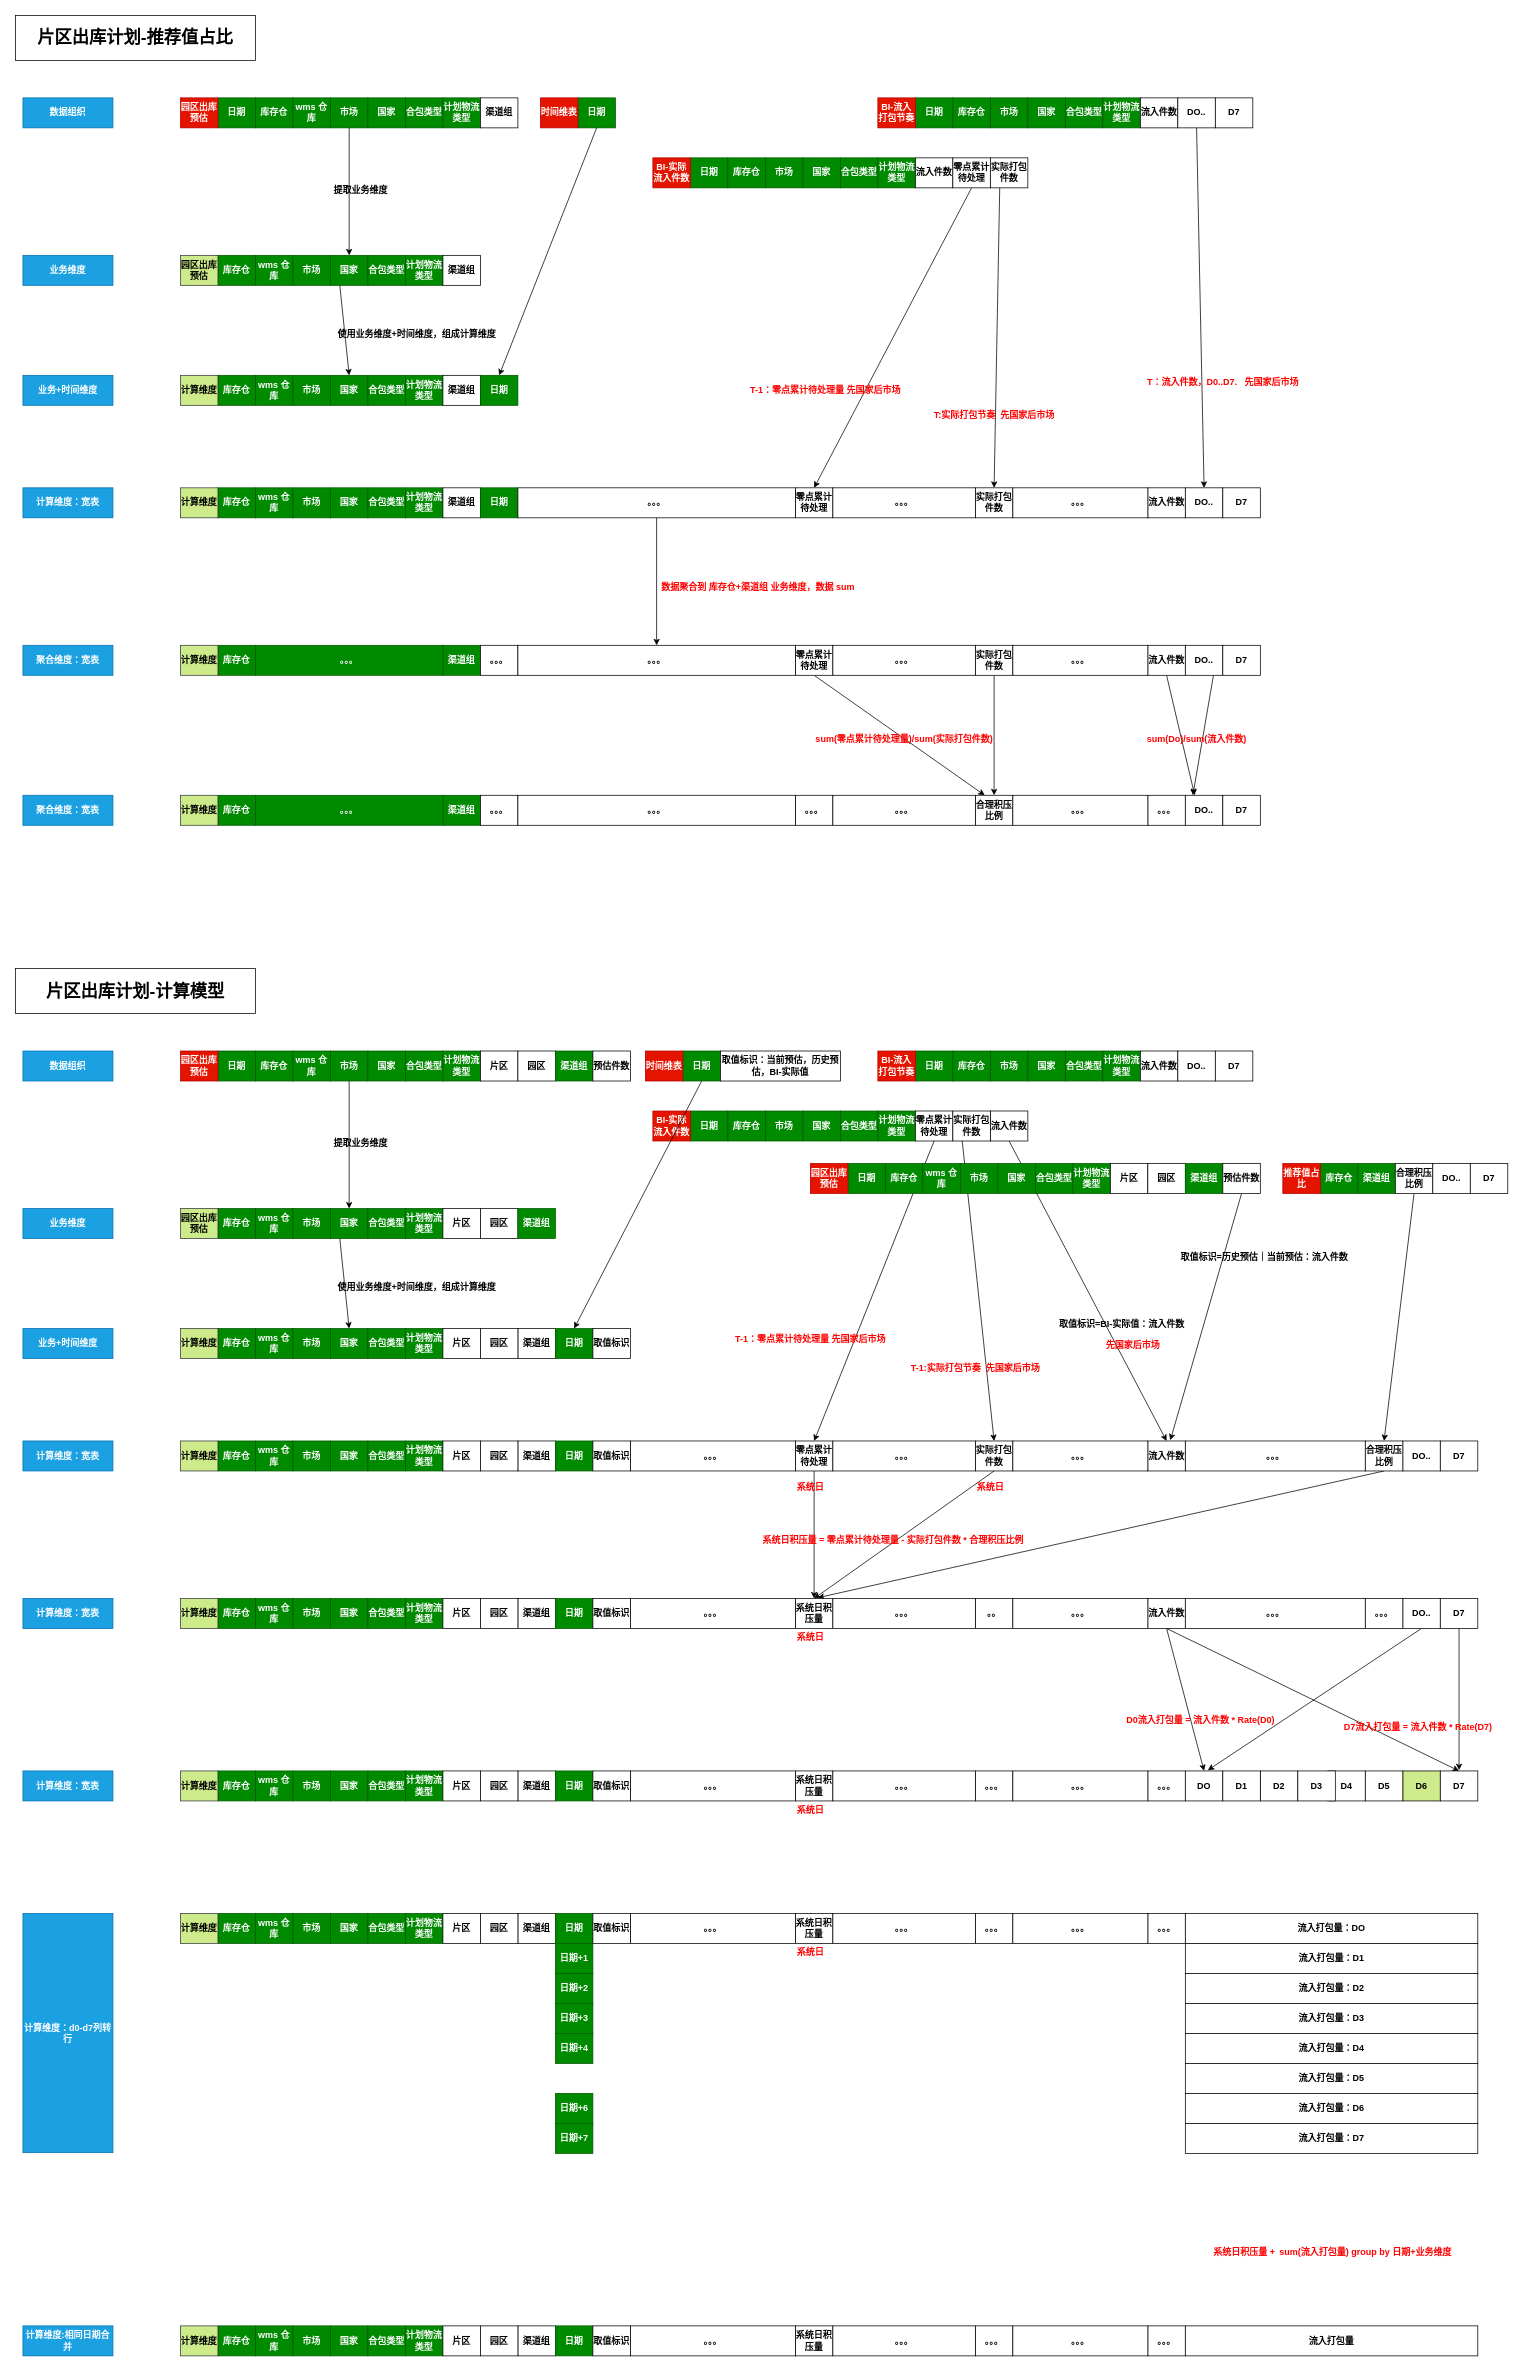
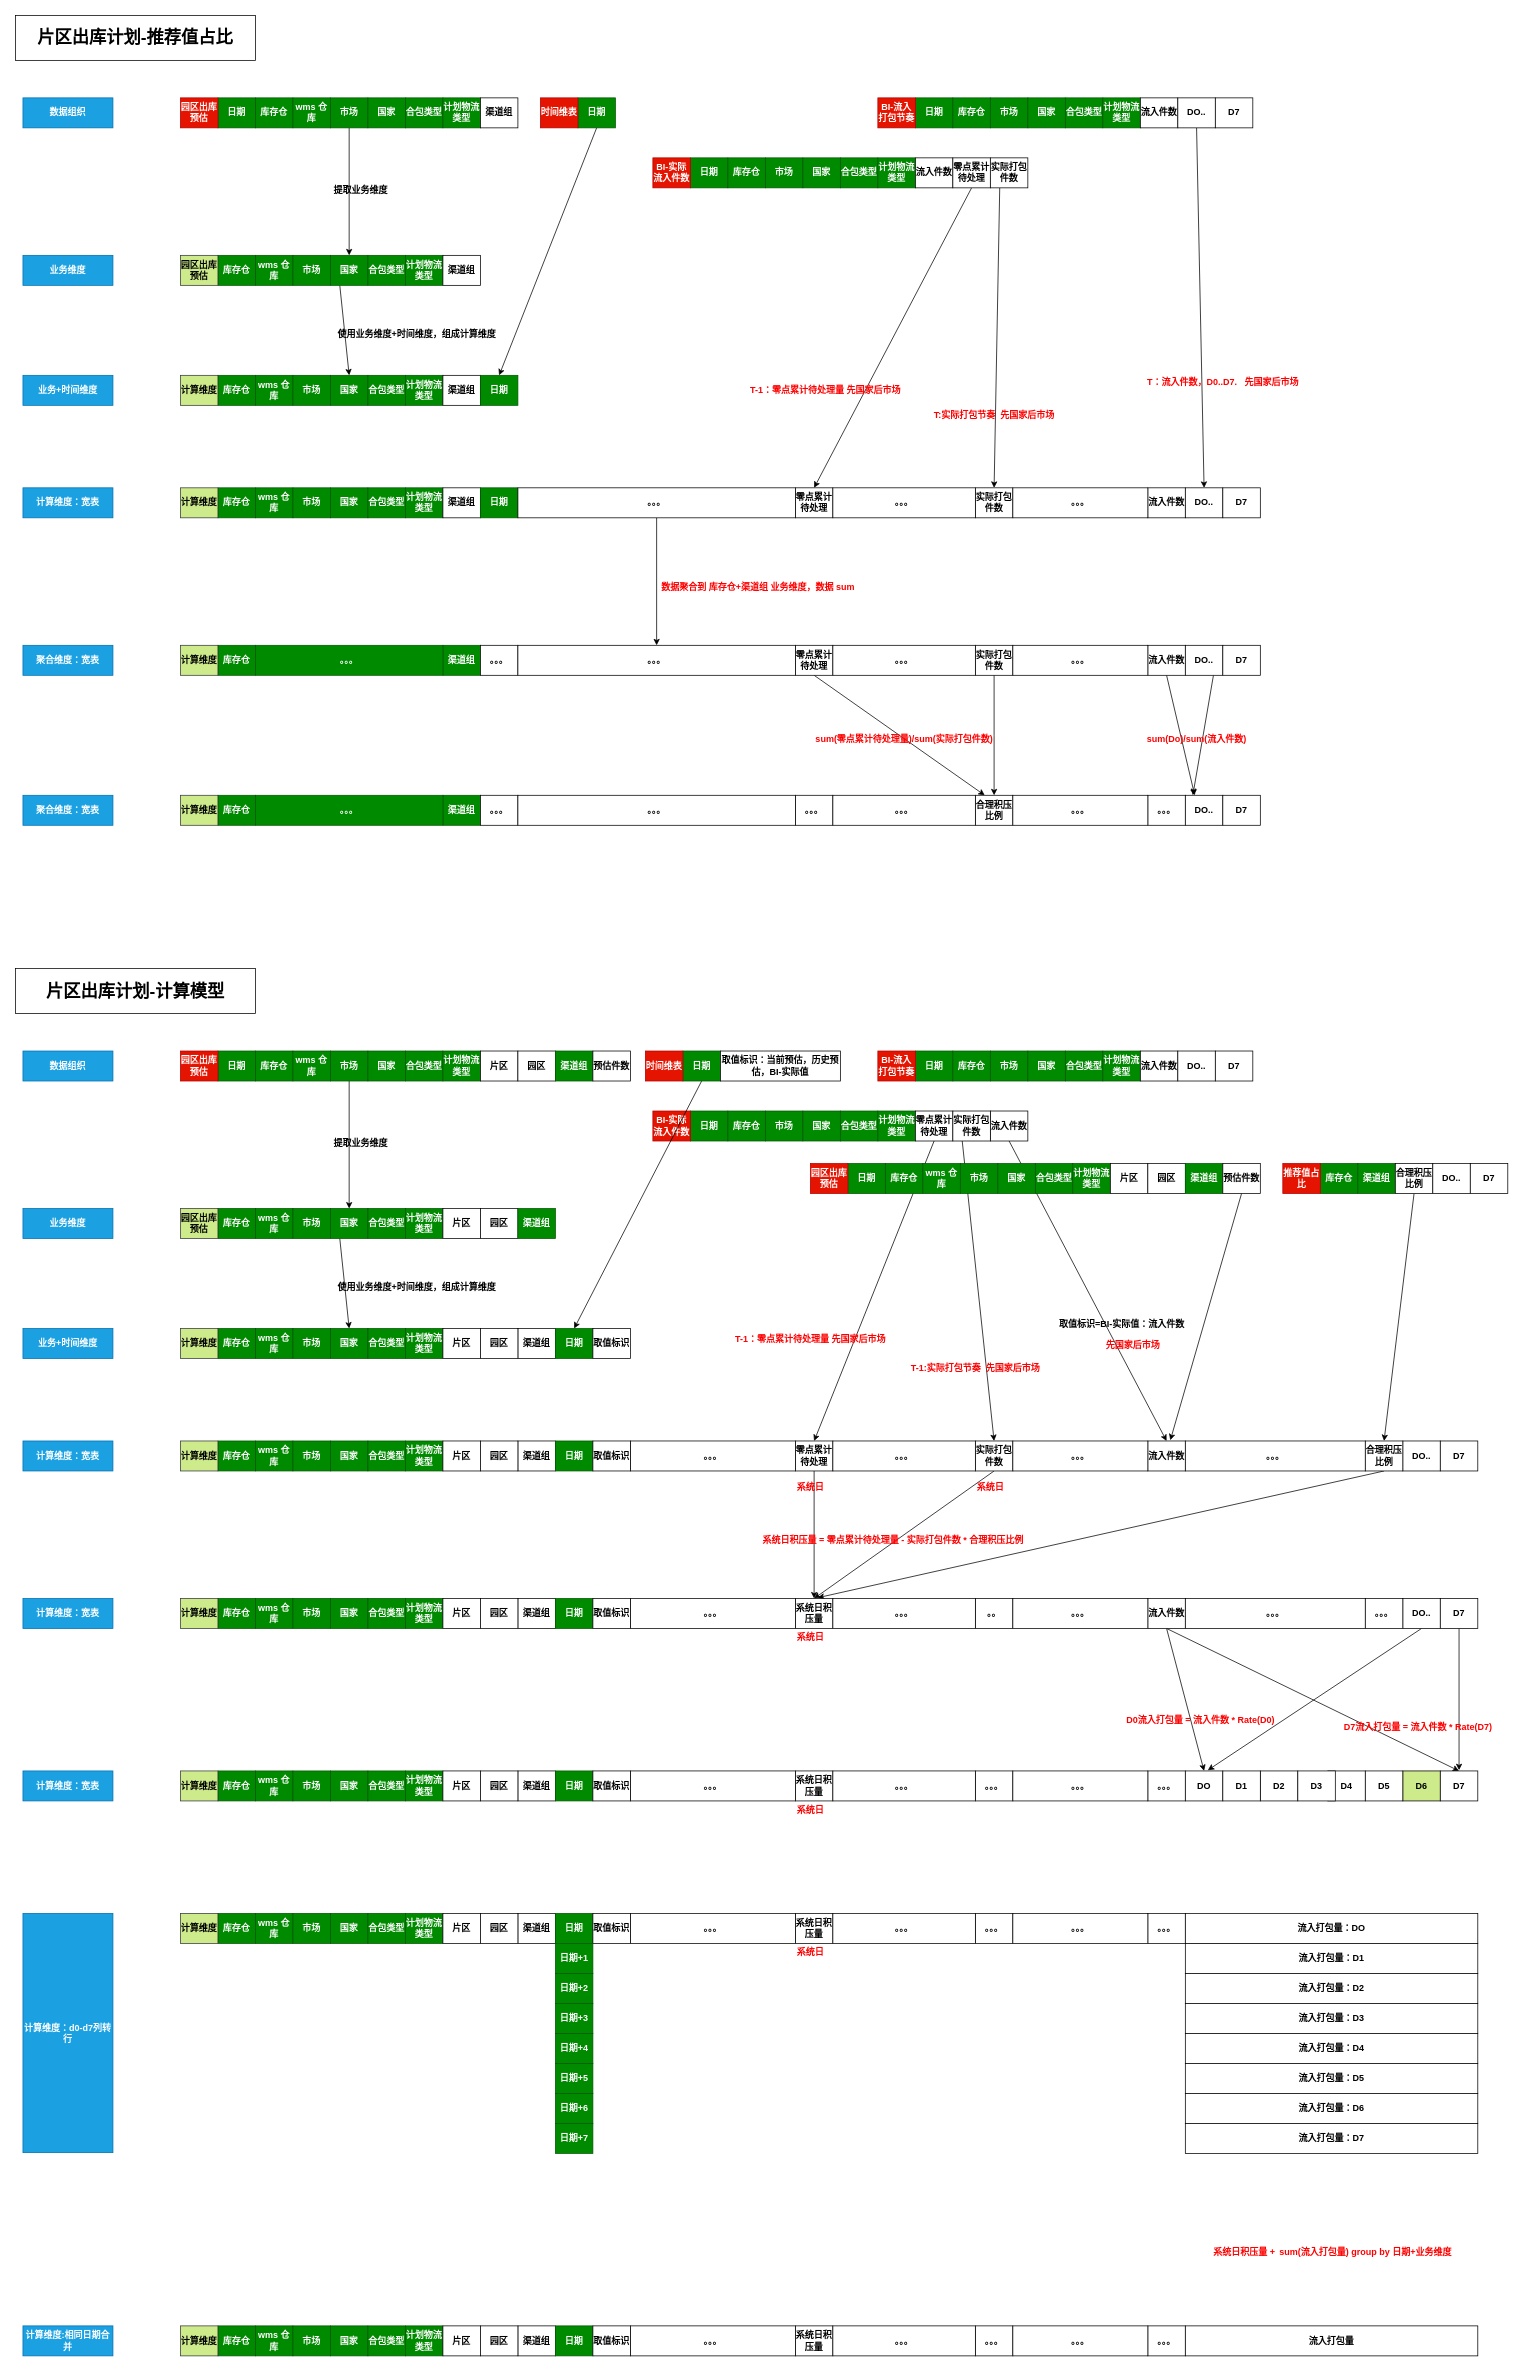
(1264, 1257) -> none
none -> (574, 2079)
